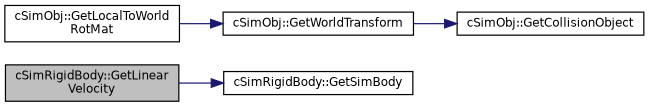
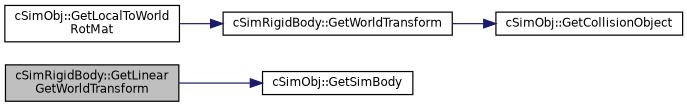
(318, 24) -> (338, 24)
(92, 83) -> (92, 83)
(318, 83) -> (338, 83)
